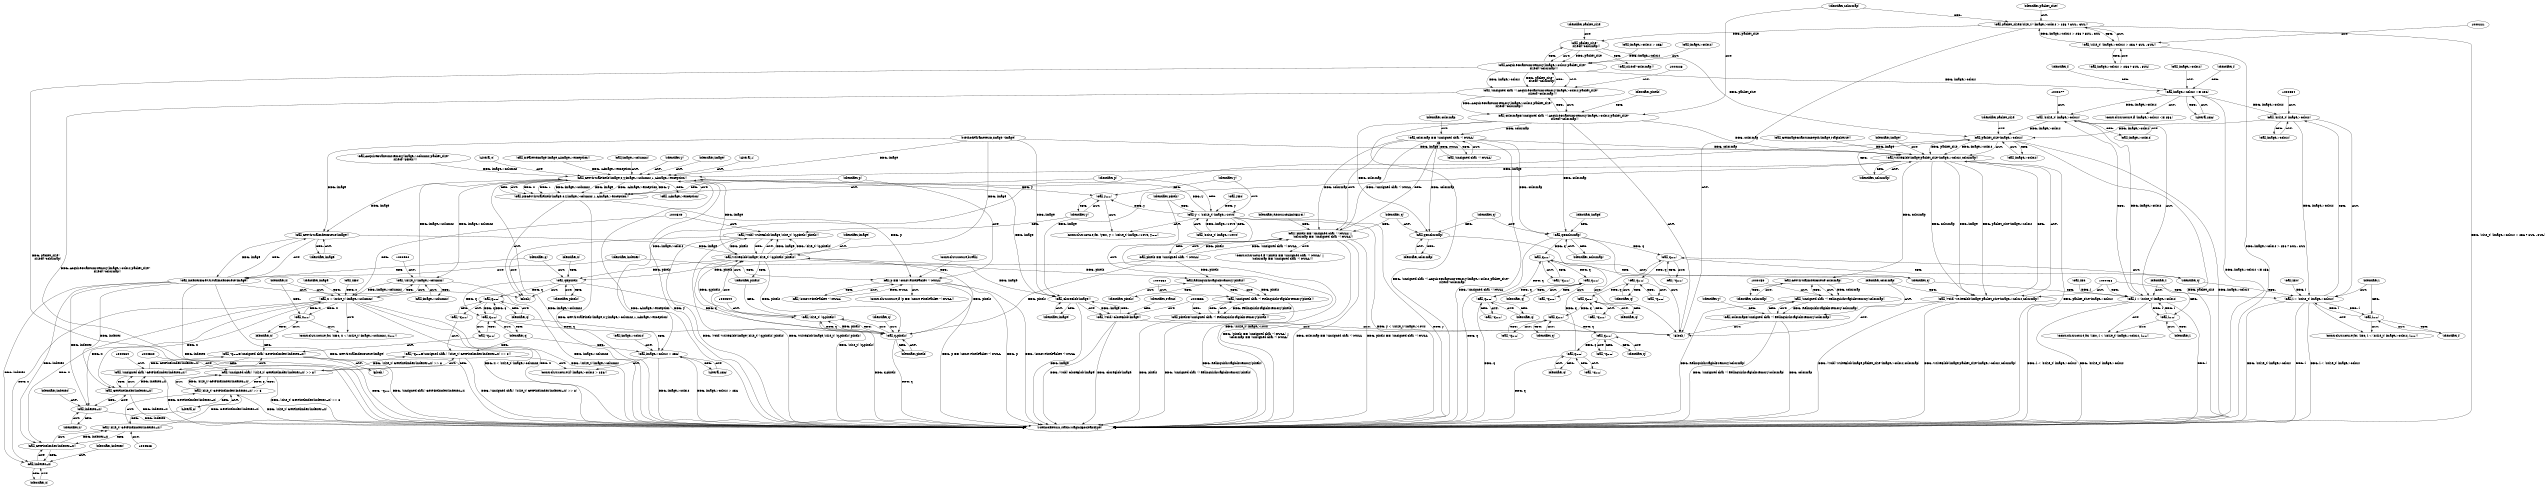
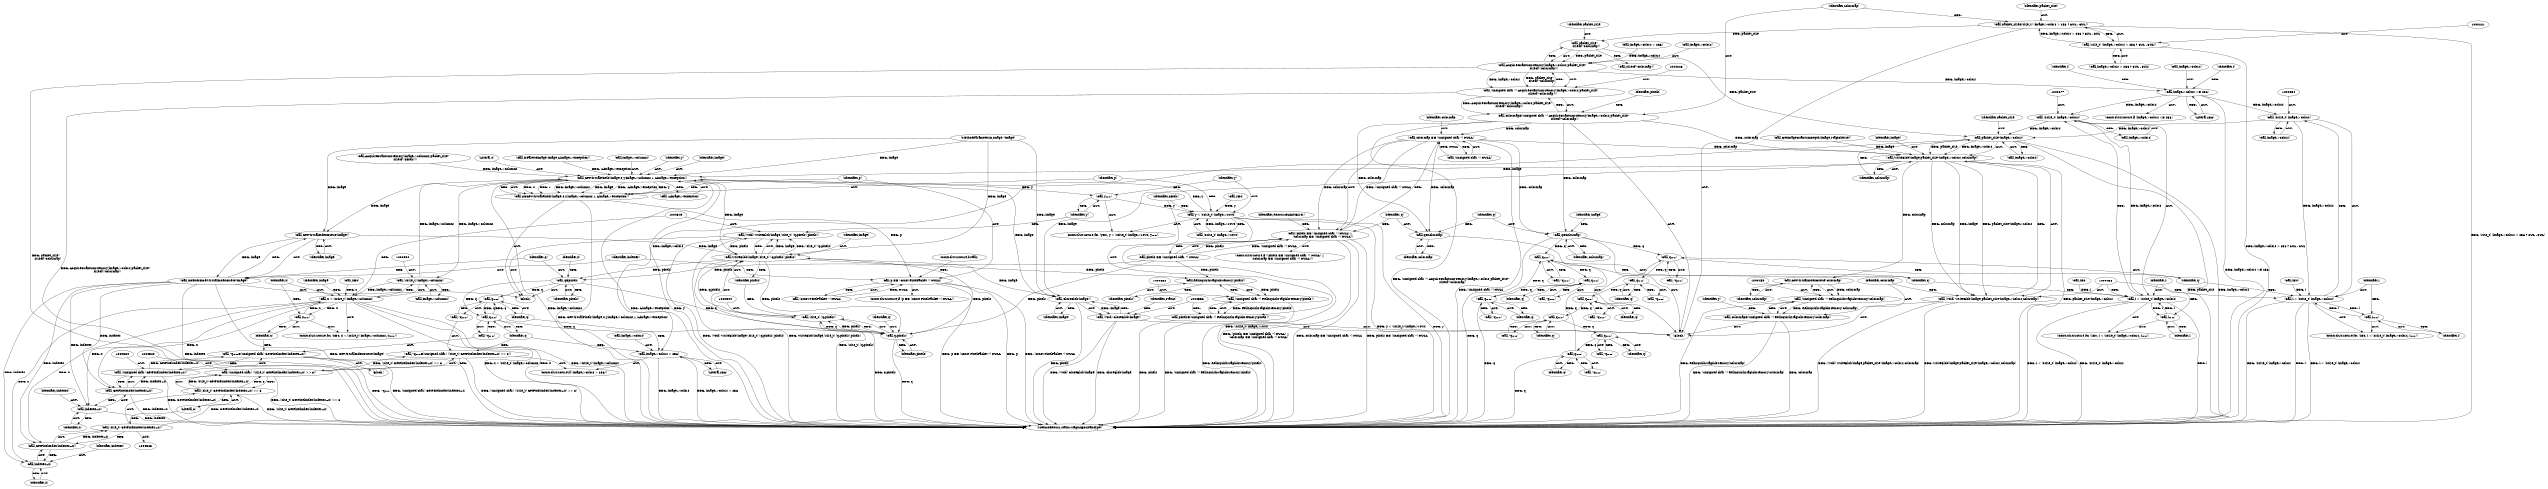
(1483, 149) -> none
(747, 158) -> none
(1146, 210) -> (1152, 205)
(1060, 363) -> (1060, 363)
(633, 412) -> none
(133, 439) -> (141, 435)
